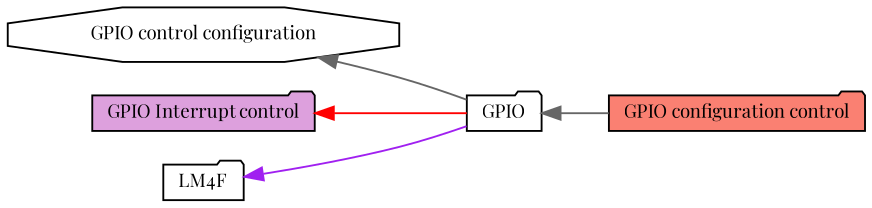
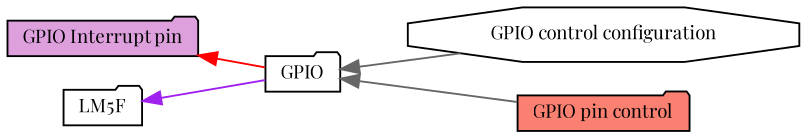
(402, 78) -> (410, 60)
(204, 113) -> (103, 38)
(737, 113) -> (604, 113)
(204, 182) -> (103, 108)
